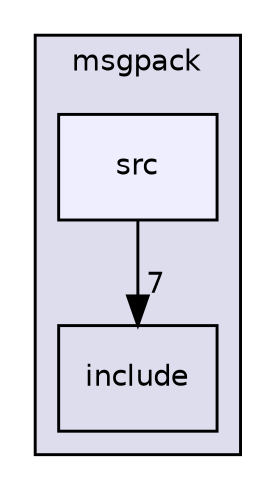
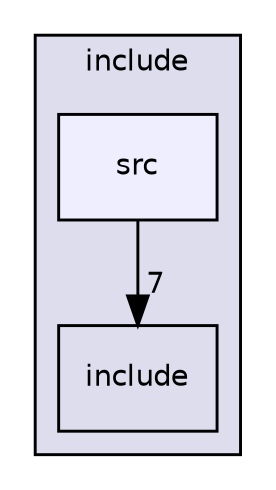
(138, 63) -> (138, 63)
